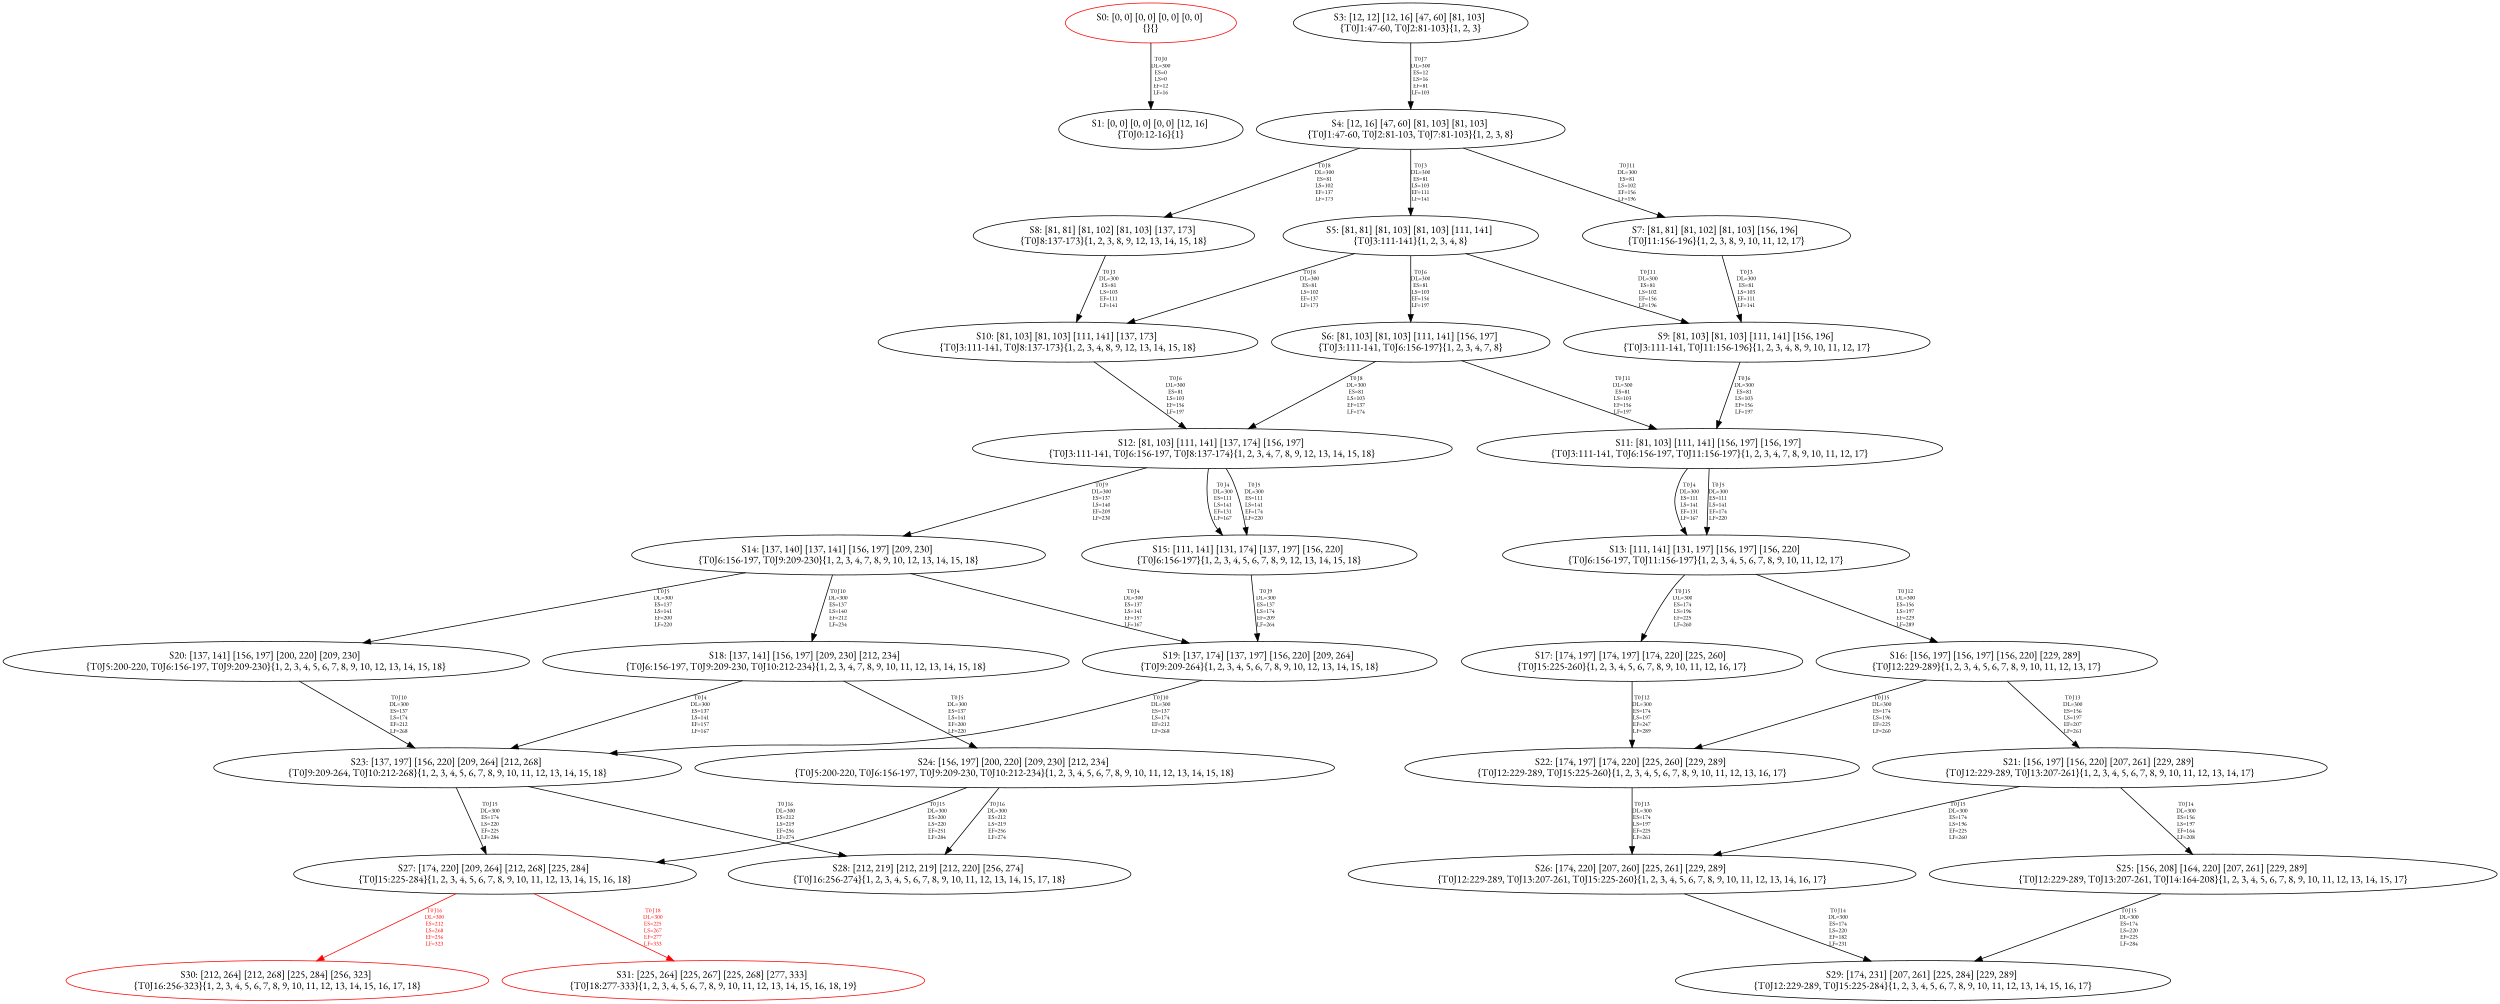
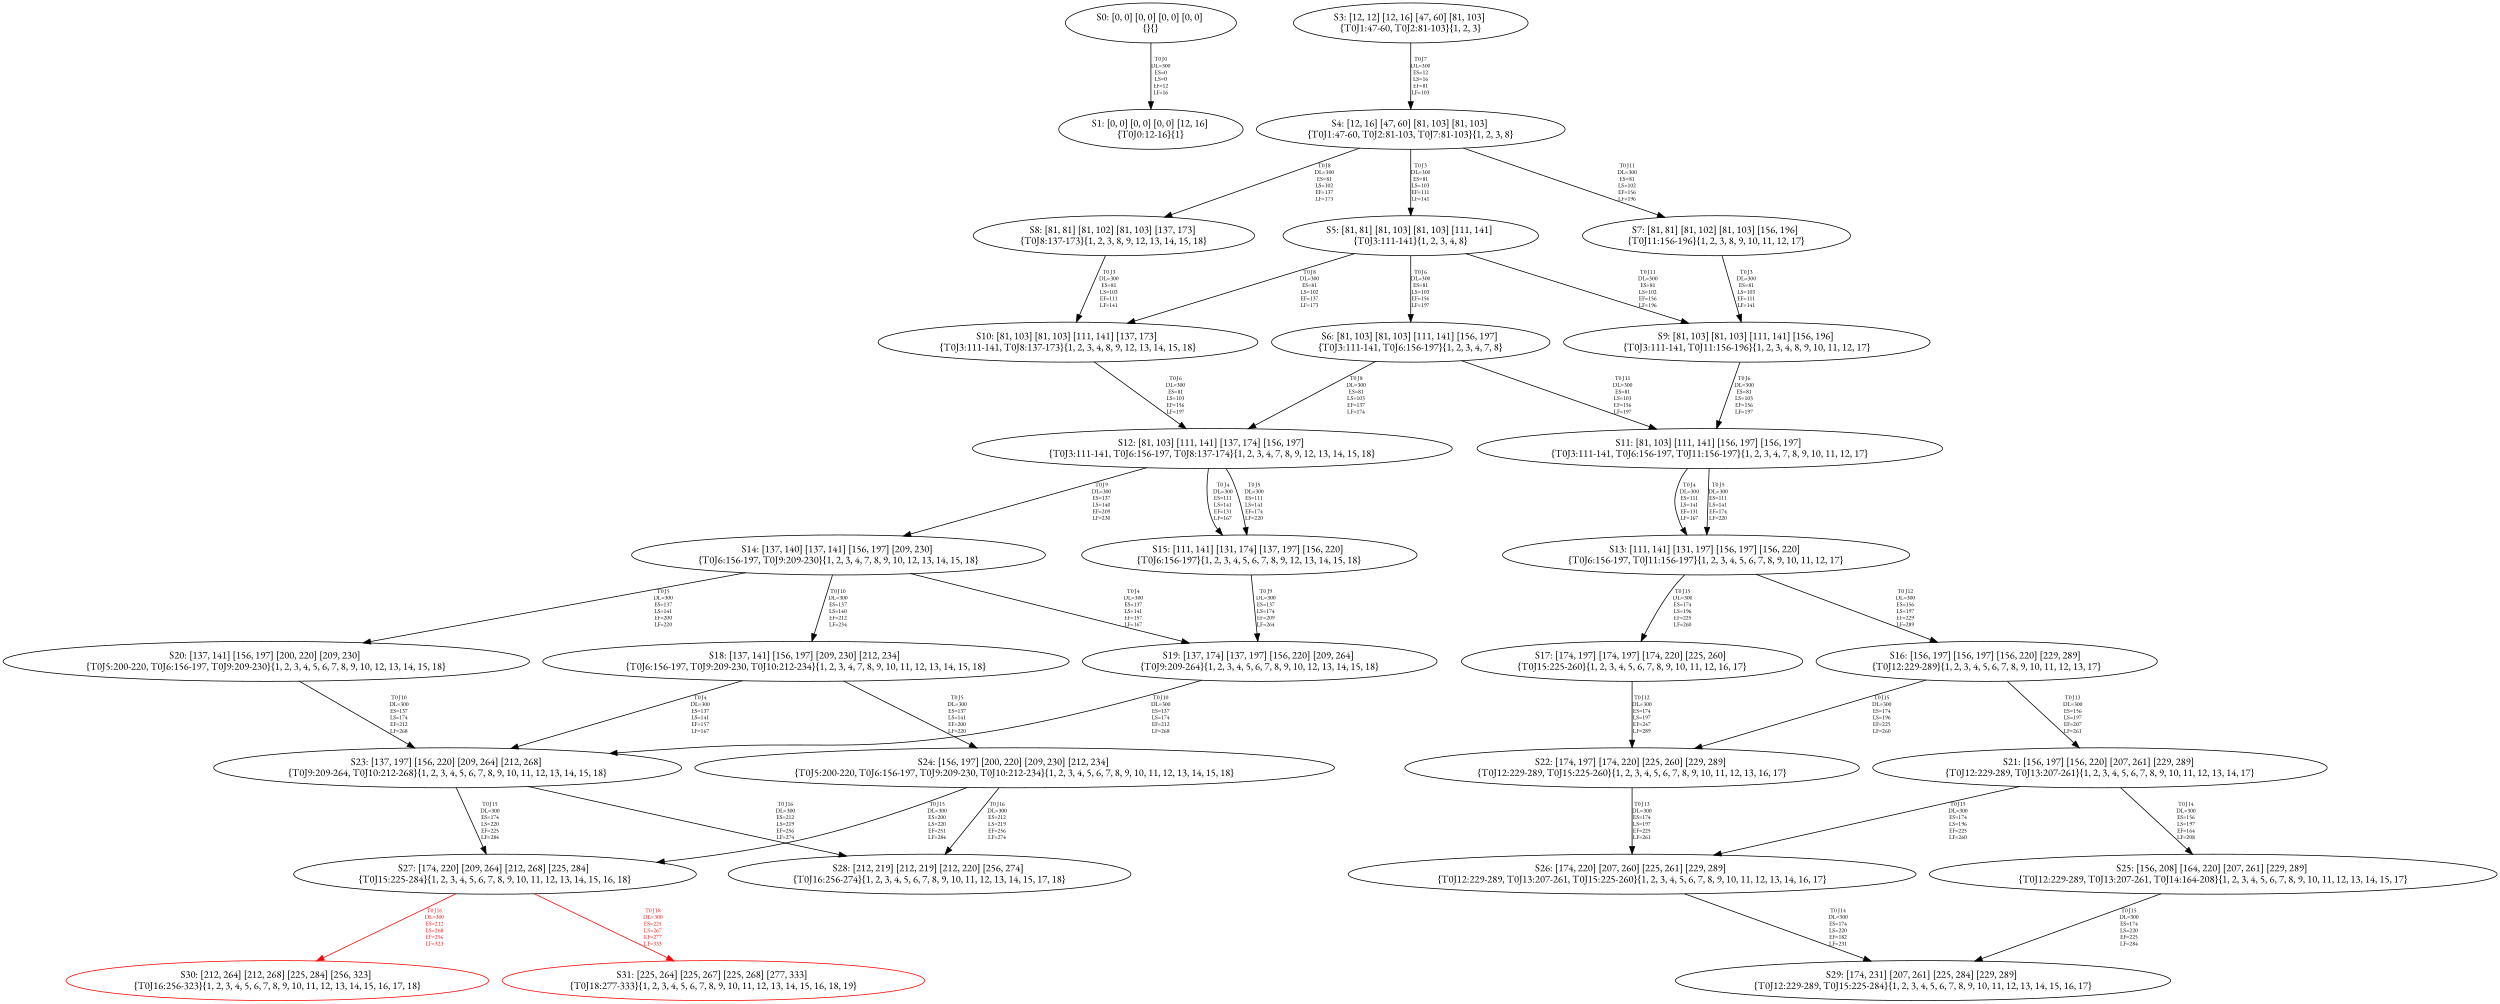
(1151, 23) -> (1151, 23)
